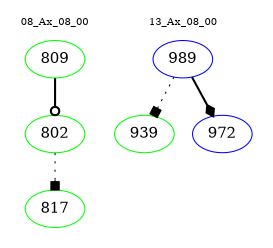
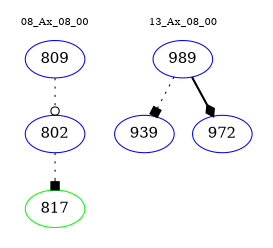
(55, 59) -> (55, 59)
(55, 93) -> (55, 93)
(55, 134) -> (55, 134)
(144, 134) -> (144, 134)
